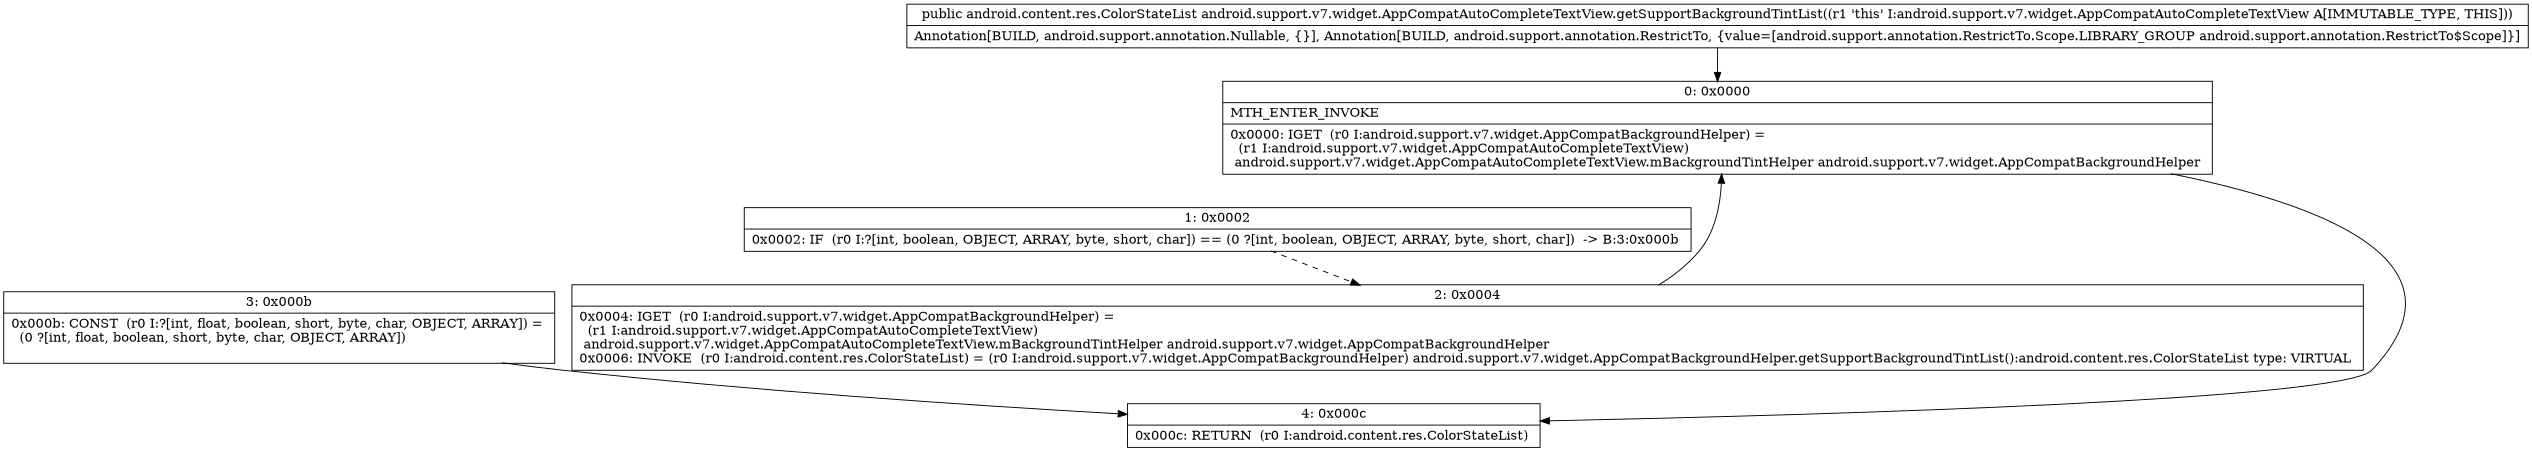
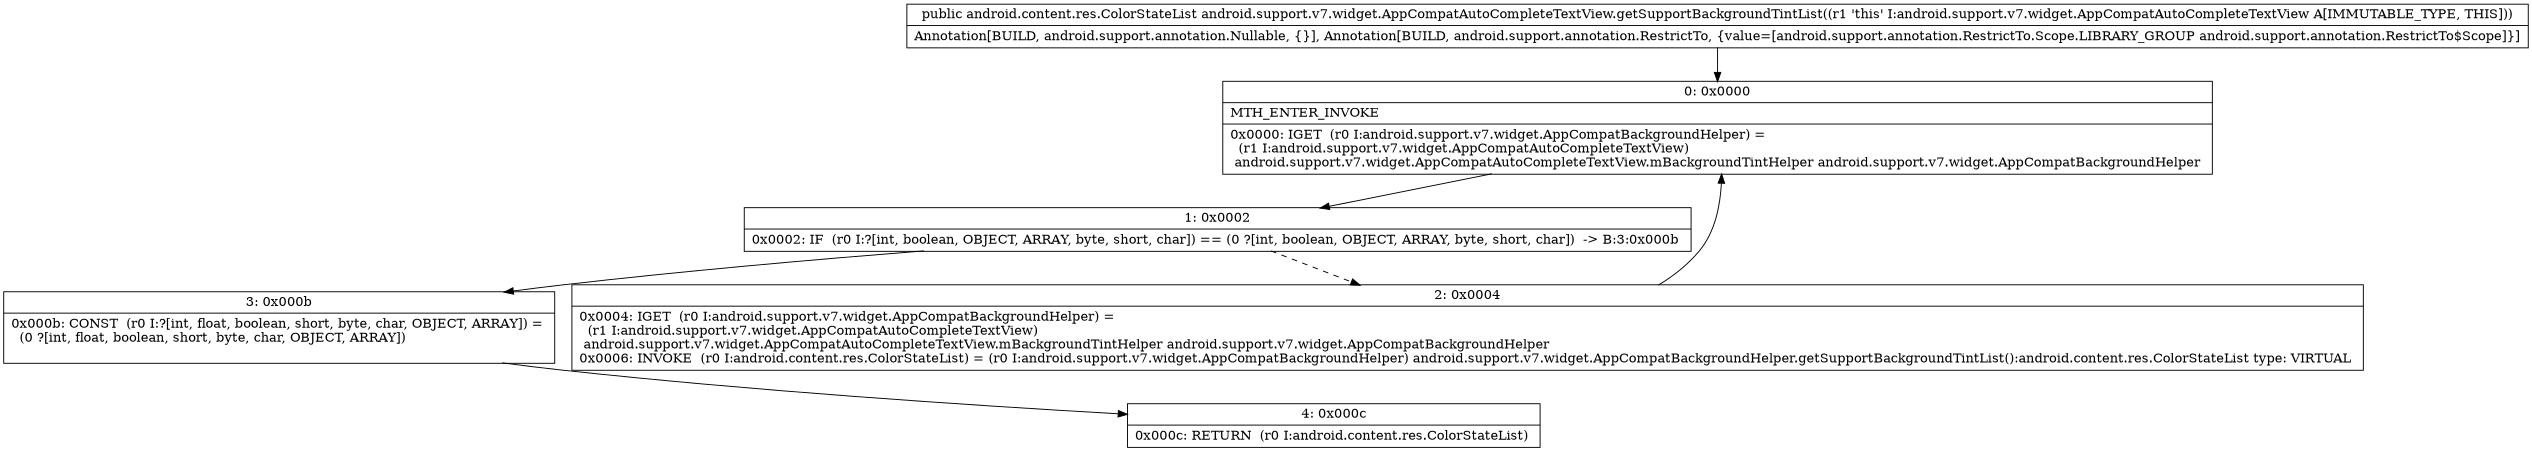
none -> (718, 269)
(2141, 400) -> (1411, 190)
